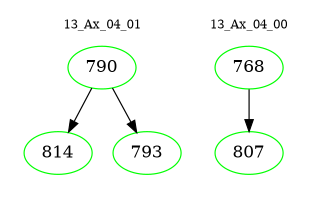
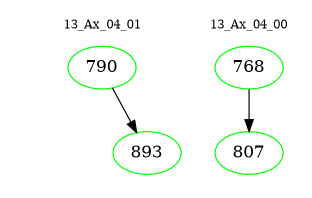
(58, 153) -> none
(147, 153) -> (147, 153)
